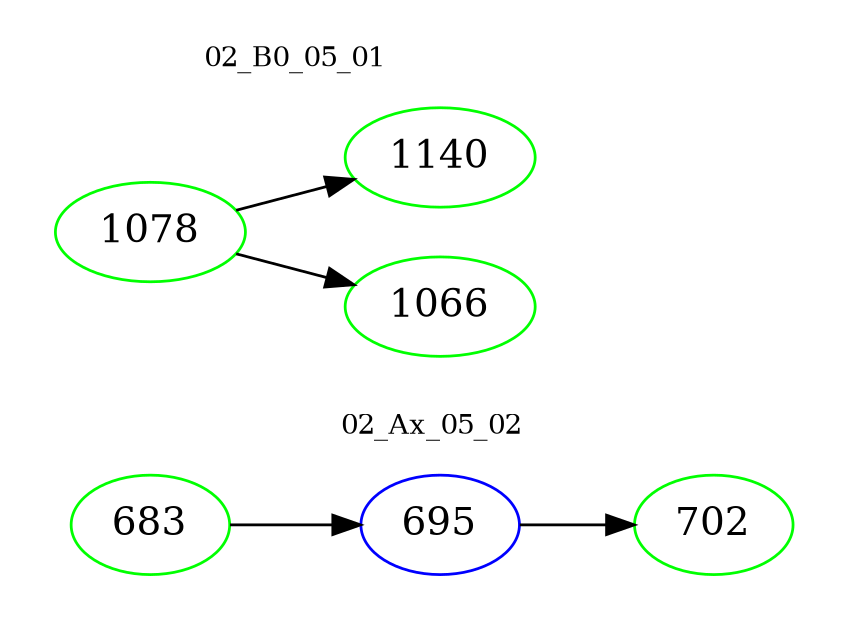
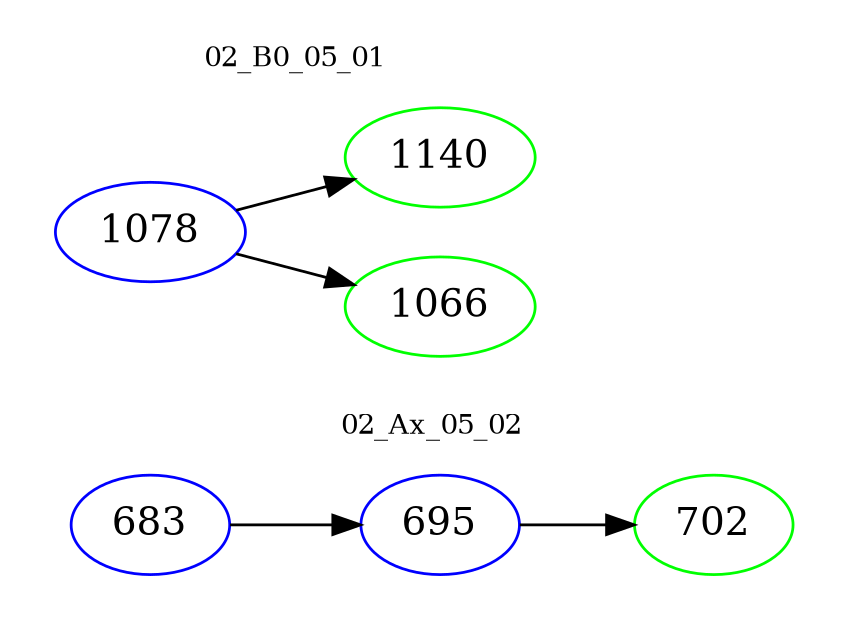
(150, 232) -> (150, 232)
(150, 525) -> (150, 525)
